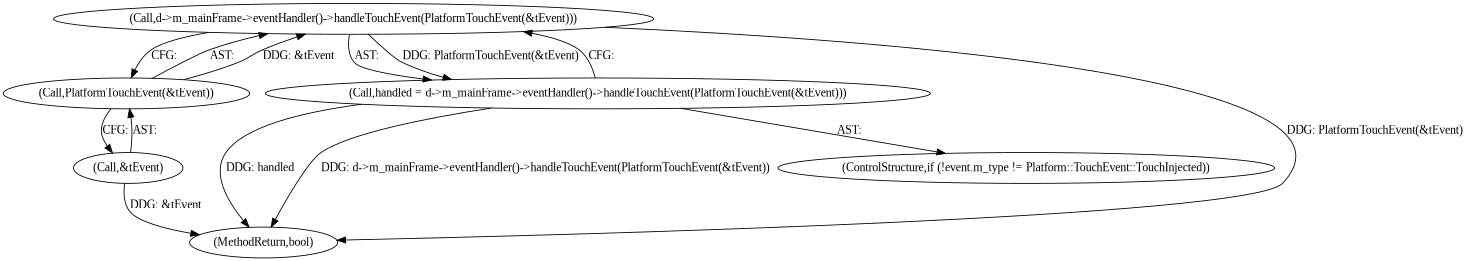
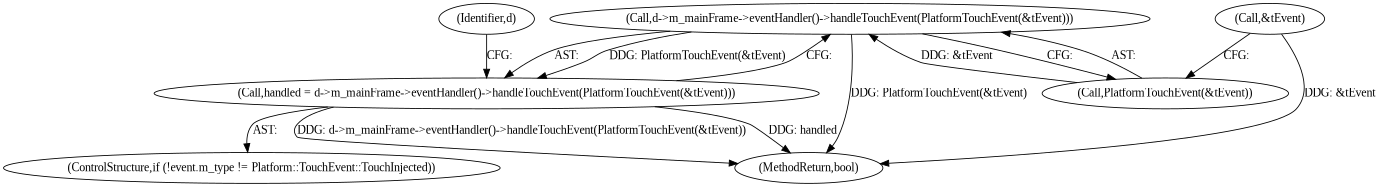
none -> (487, 19)
(102, 127) -> none
(147, 131) -> (1238, 56)
